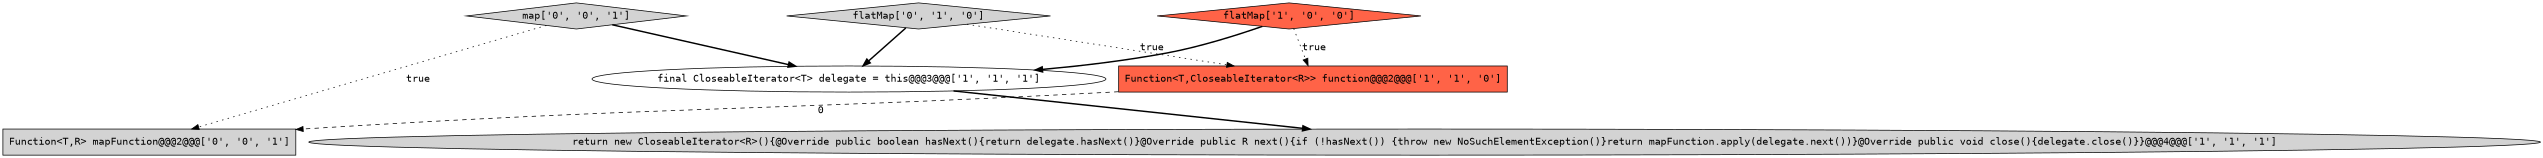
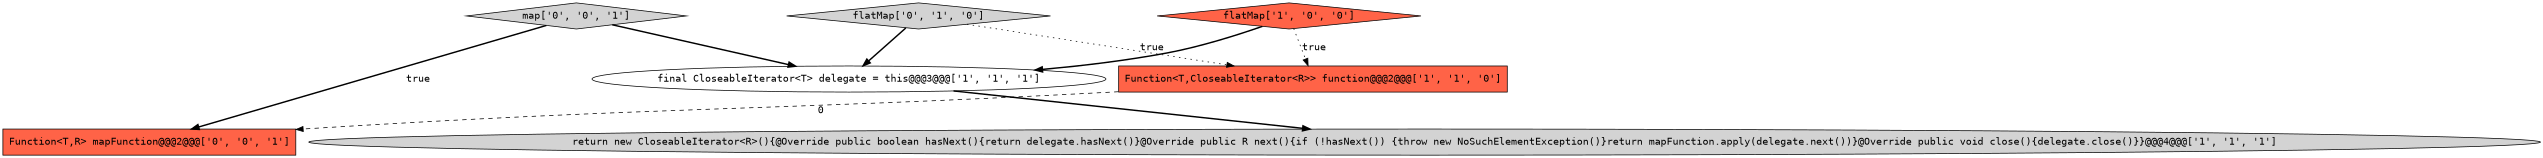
(373, 76) -> (373, 76)
(149, 142) -> (149, 142)
